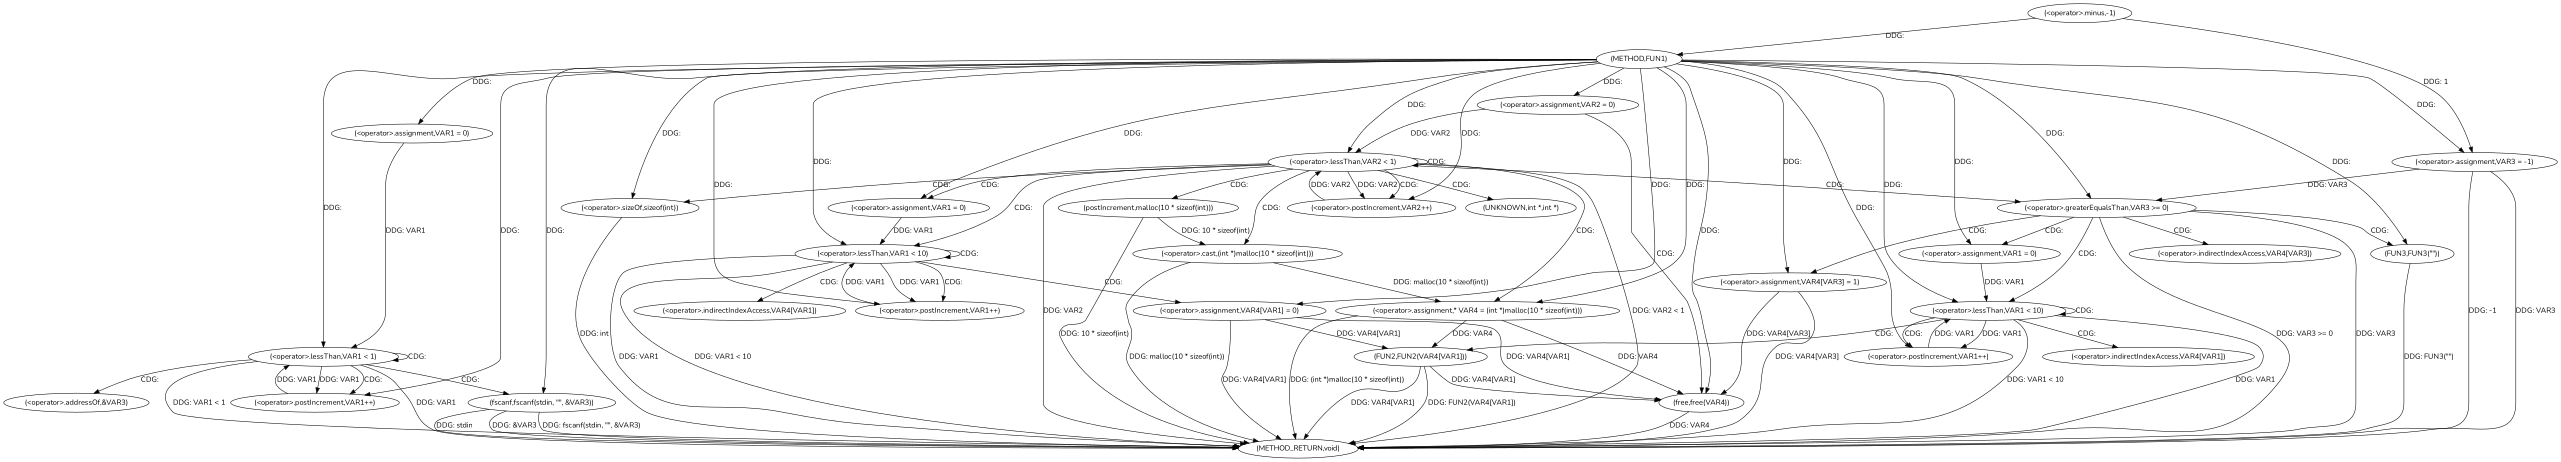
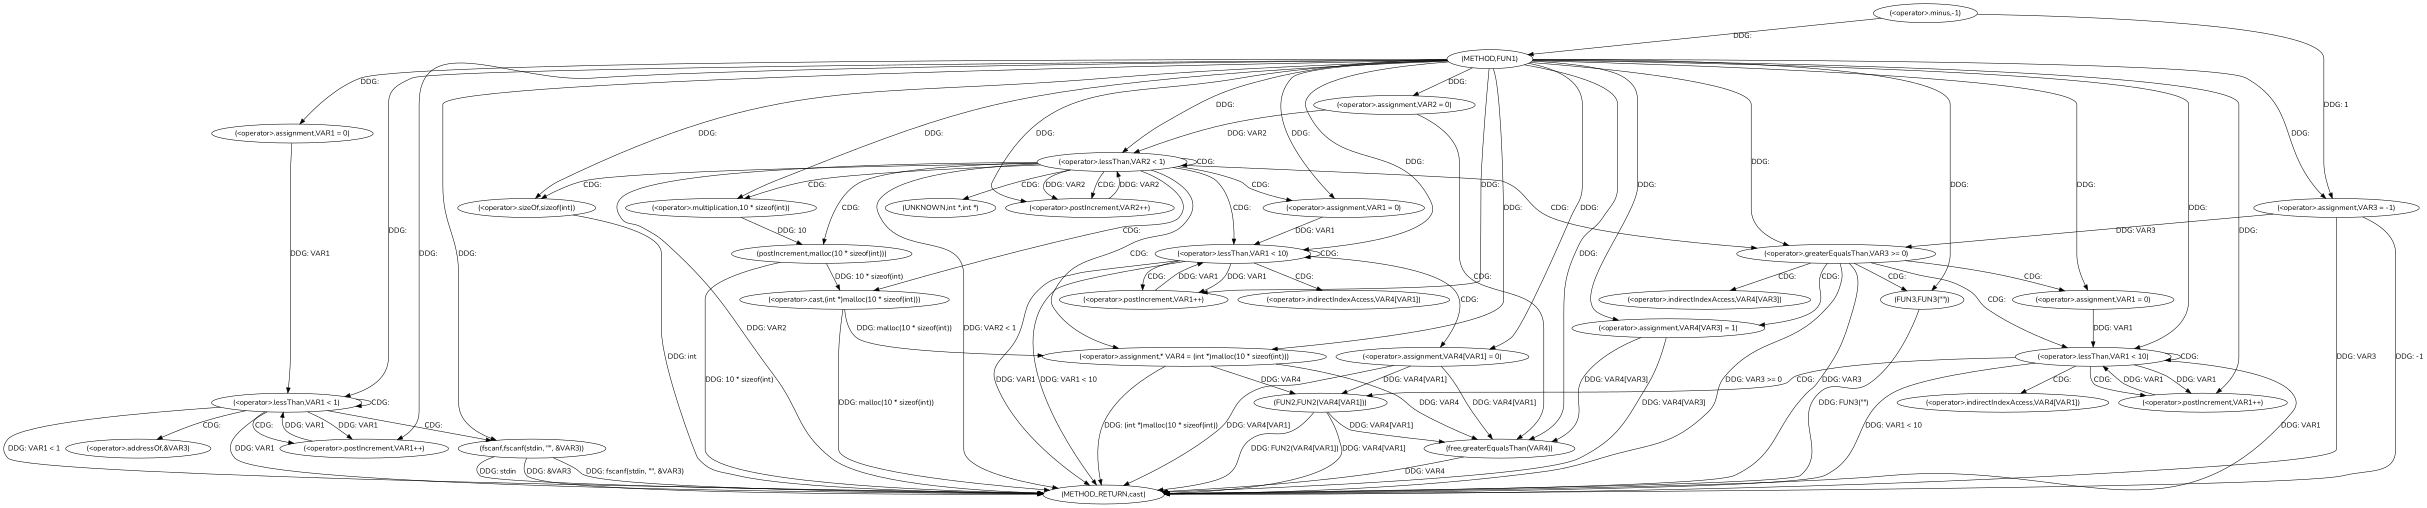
none -> (721, 208)
(1701, 403) -> (1499, 449)
(1298, 449) -> (1104, 495)
